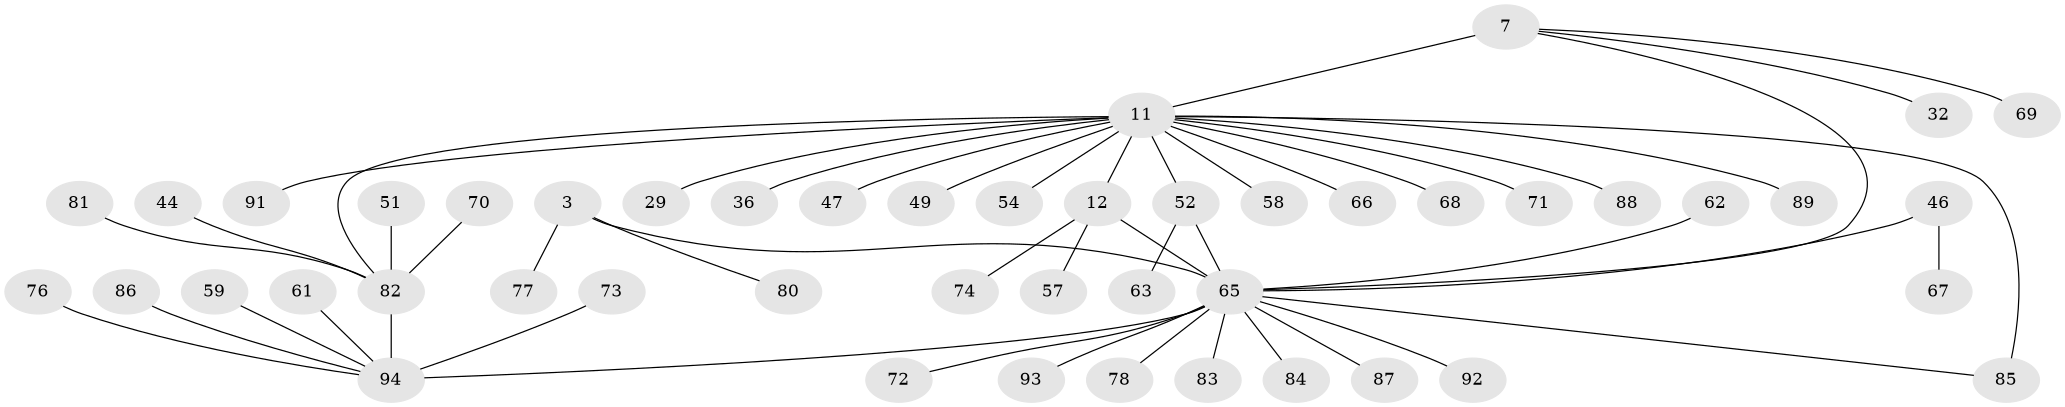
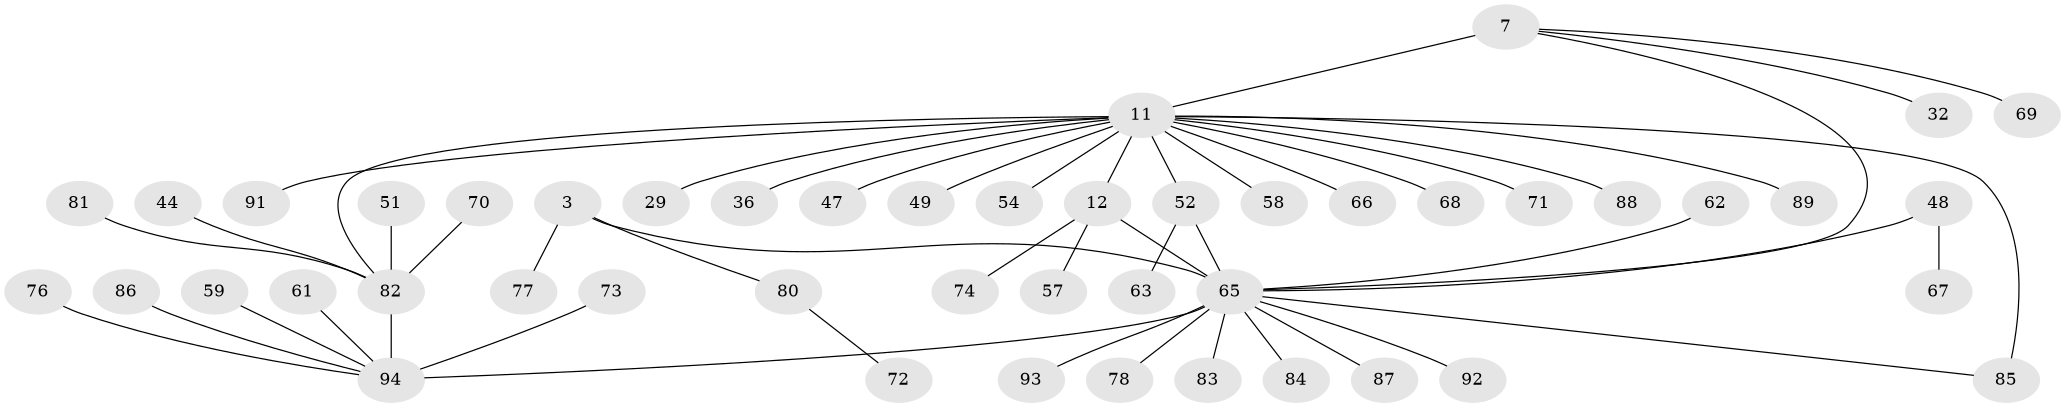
(1939, 204) -> (1939, 204)
(1068, 343) -> (844, 336)
